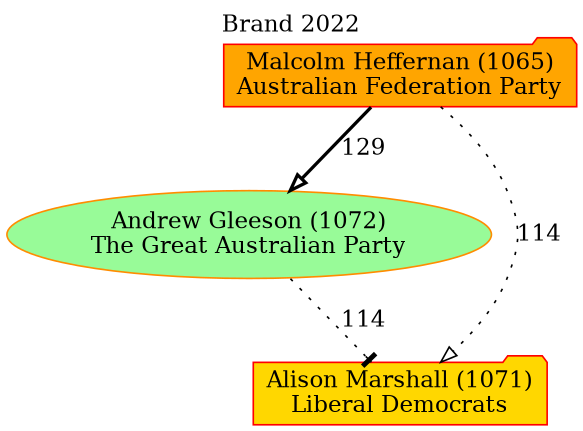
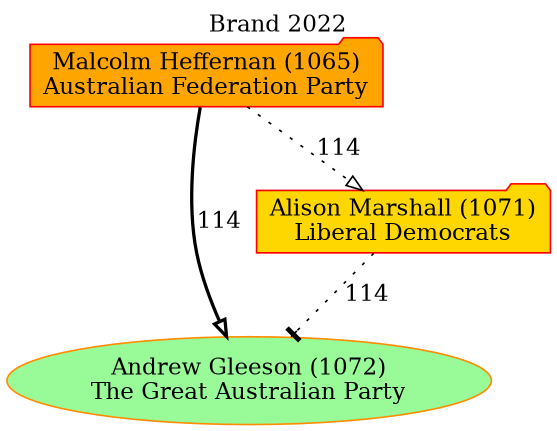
(364, 149) -> (220, 222)
(328, 317) -> (336, 292)
